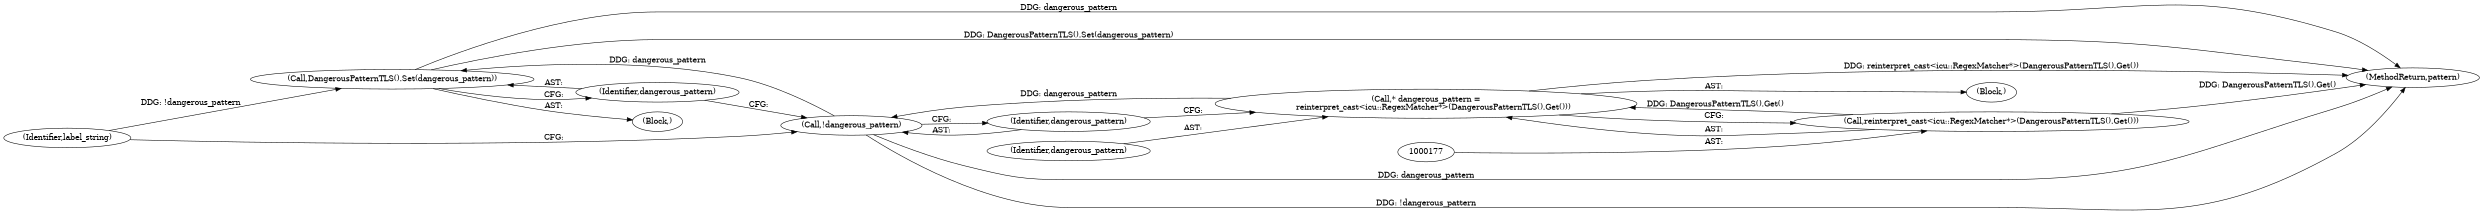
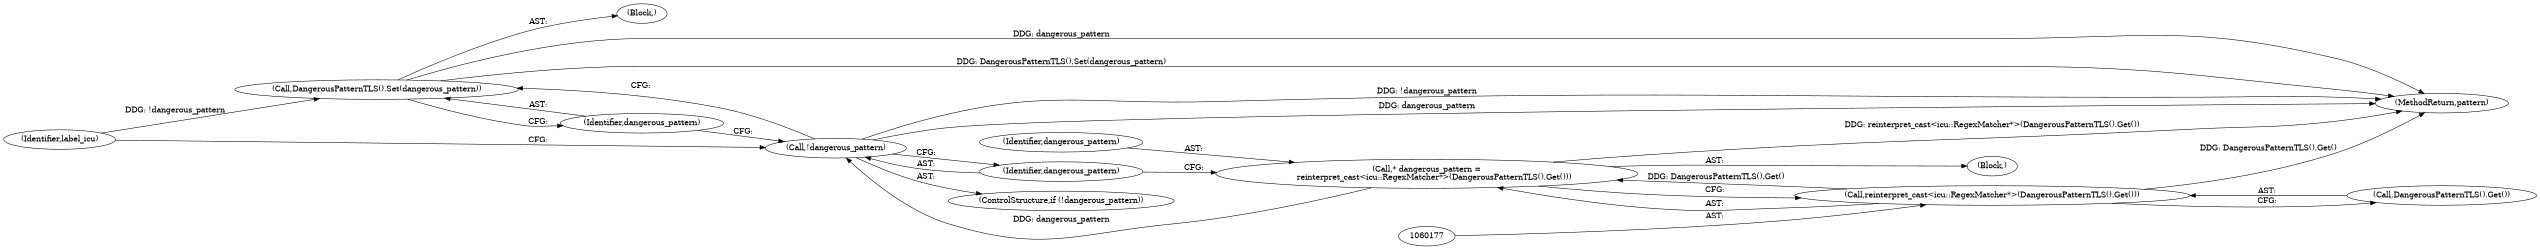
(657, 61) -> (642, 86)
(67, 138) -> (60, 140)
(1426, 152) -> (1427, 236)
none -> (2442, 196)
none -> (1061, 201)
